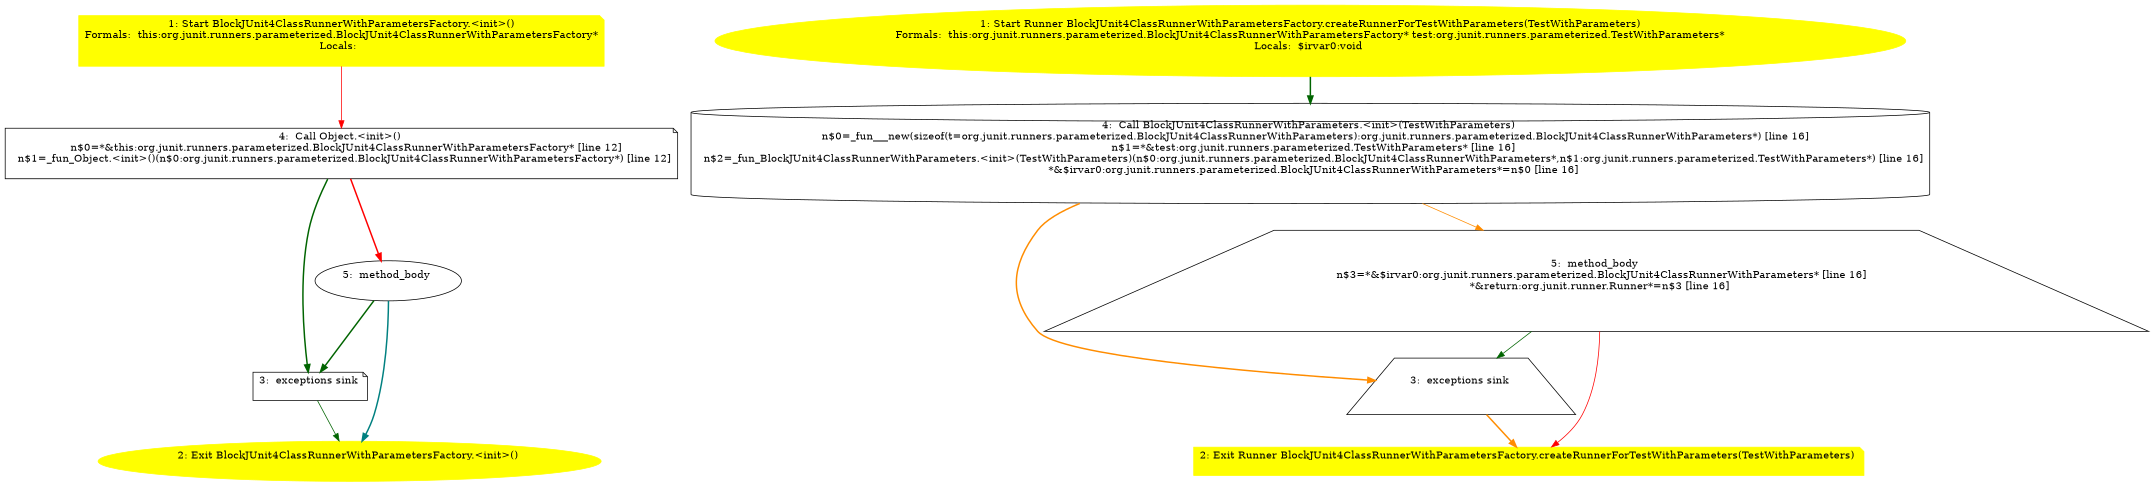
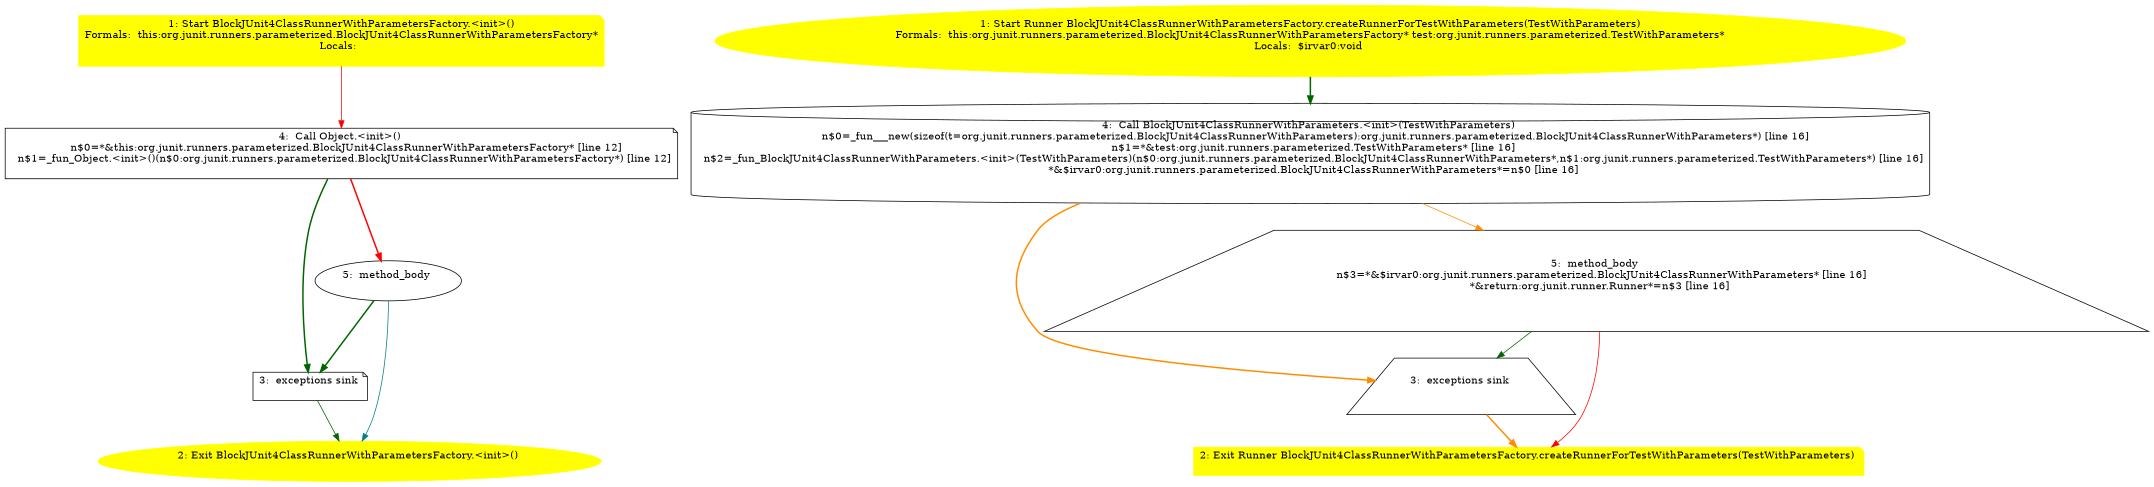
(384, 369) -> (384, 369)
